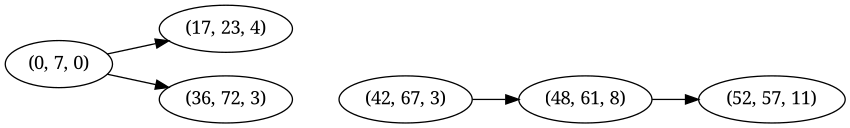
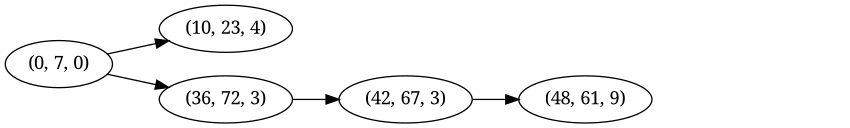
(226, 29) -> (226, 29)
none -> (309, 99)
(585, 99) -> (585, 99)
(772, 99) -> none
